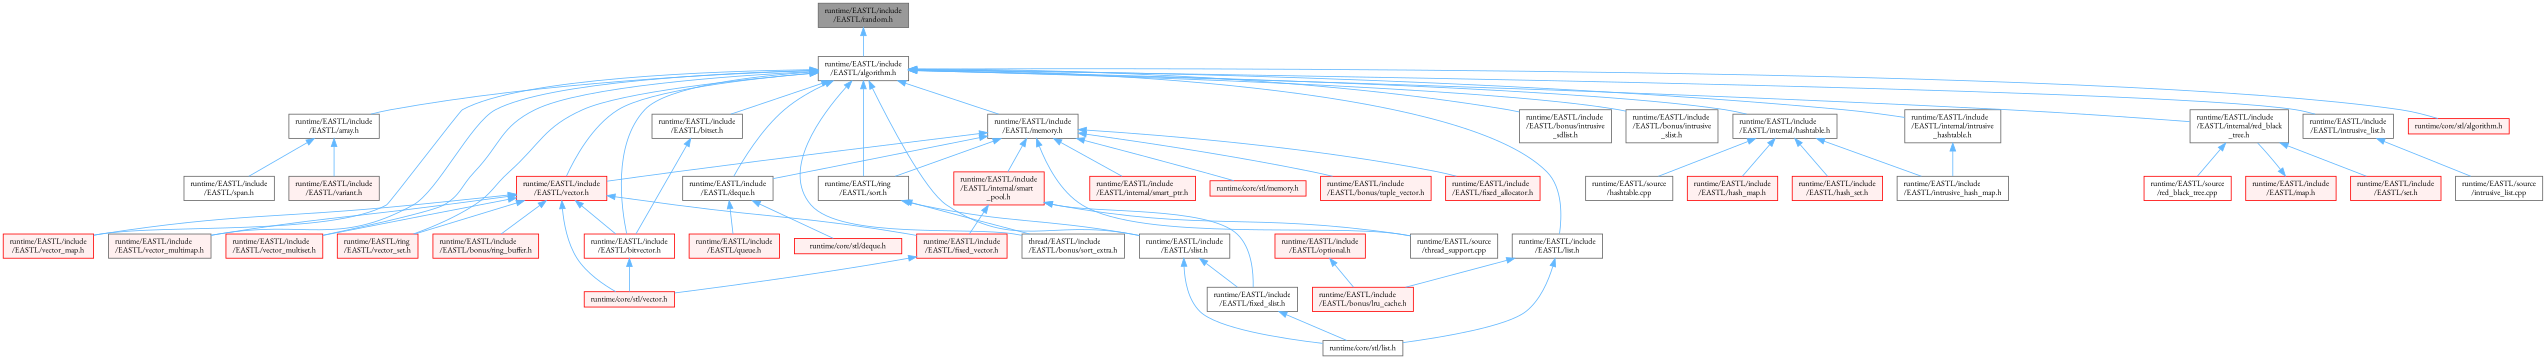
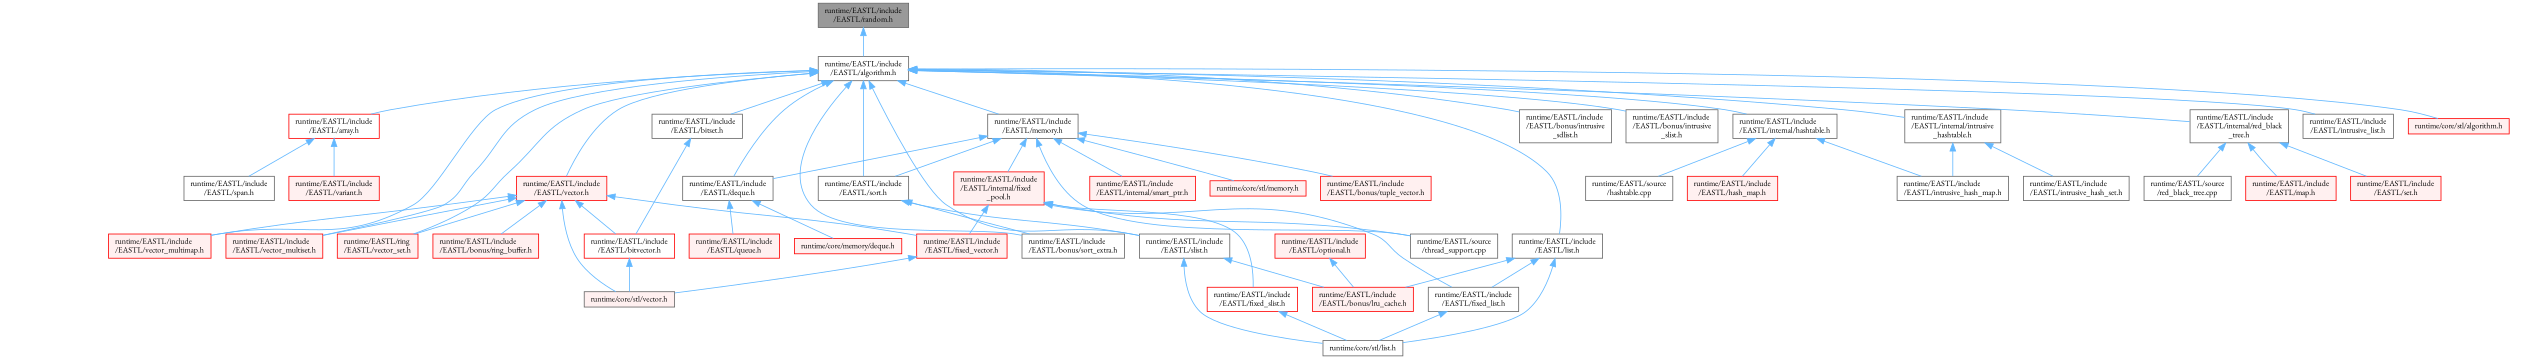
(655, 102) -> none
(334, 126) -> (334, 126)
(2269, 156) -> (2265, 163)
(793, 157) -> none
(334, 188) -> (334, 188)
(863, 188) -> (863, 188)
(999, 188) -> (999, 188)
(1493, 188) -> none
(1837, 188) -> none
none -> (2076, 188)
(2188, 188) -> (2188, 188)
(2499, 188) -> none
(48, 246) -> none
(160, 246) -> (160, 246)
(848, 246) -> (848, 246)
(1073, 246) -> (1073, 246)
(1222, 275) -> (1278, 274)
(629, 299) -> (629, 299)
(1252, 299) -> (1252, 299)
none -> (1473, 299)
